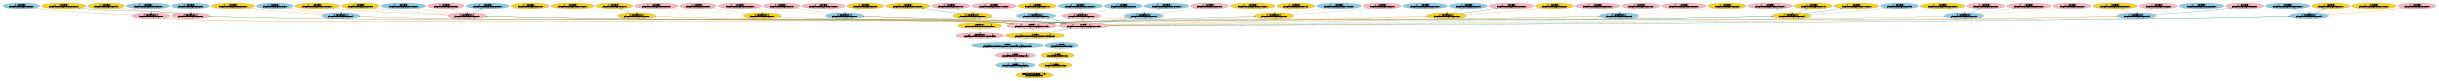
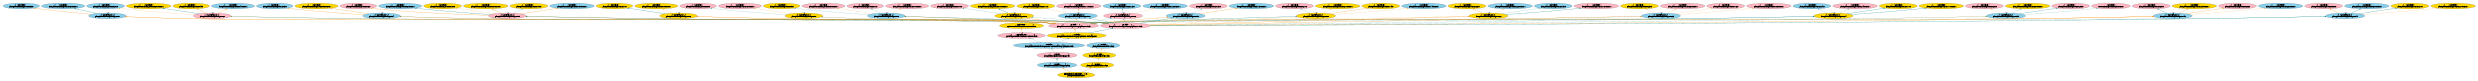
none -> (63, 6)
(2029, 6) -> (2111, 6)
(151, 16) -> (107, 16)
